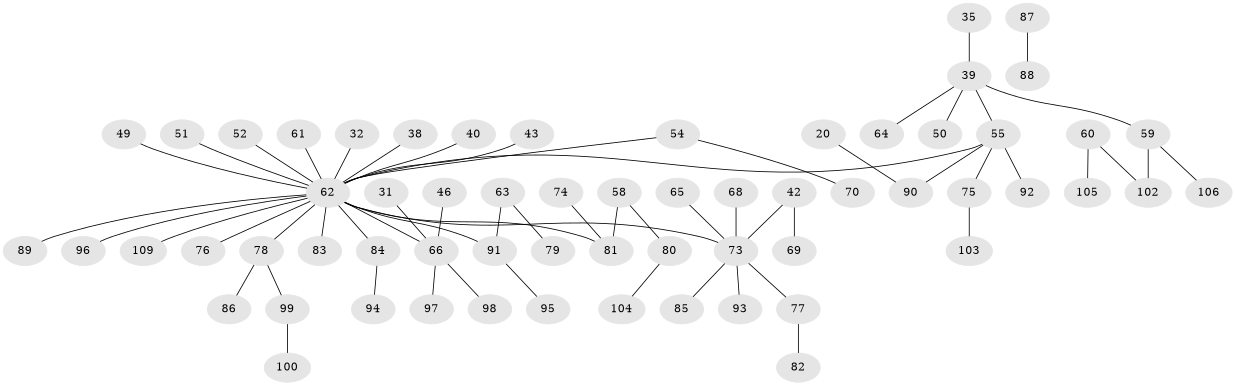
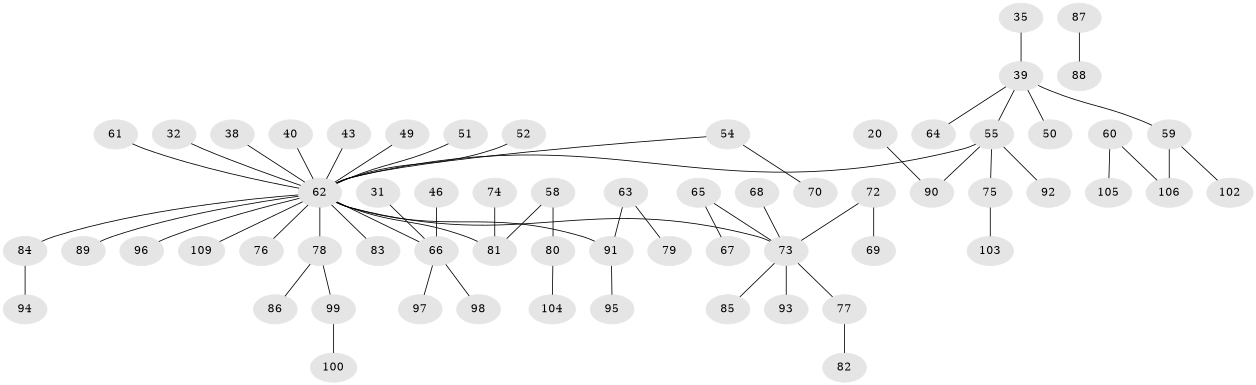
(1118, 163) -> (1140, 163)
(794, 193) -> (874, 193)
none -> (728, 251)
